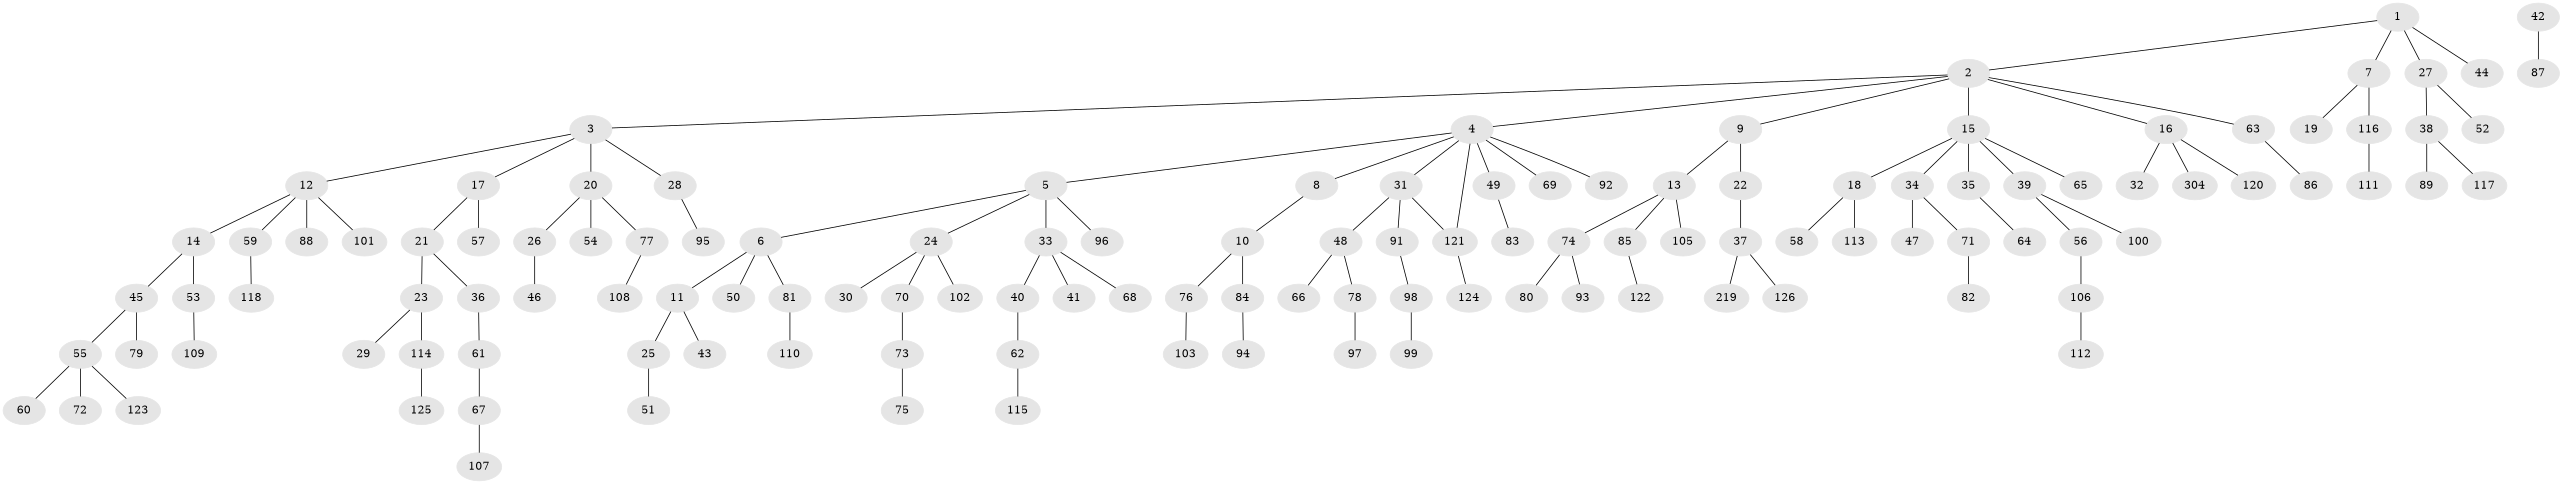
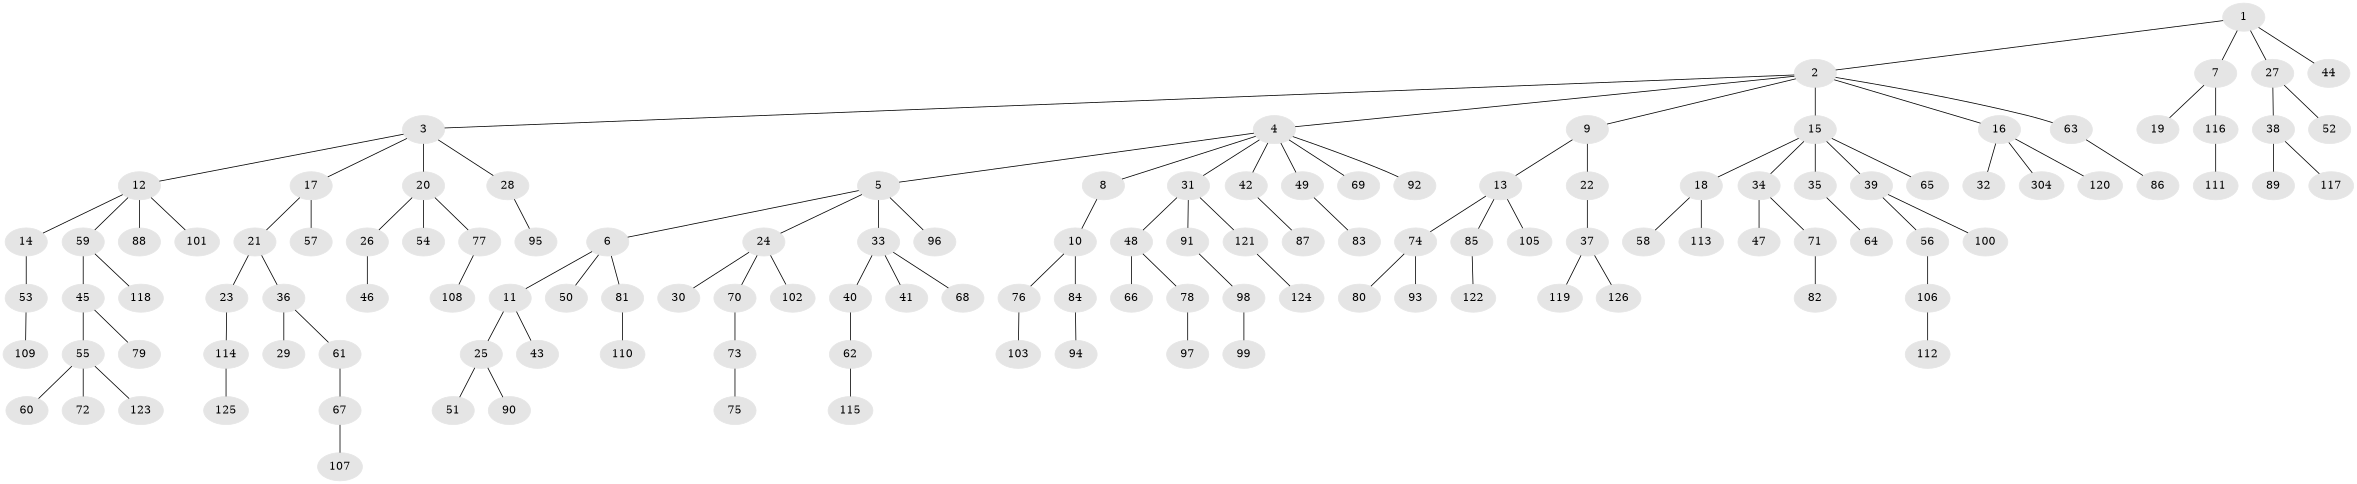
(1464, 186) -> (1260, 158)
(165, 270) -> (83, 270)
(1727, 298) -> (1560, 298)
(393, 326) -> (284, 326)
none -> (509, 411)
